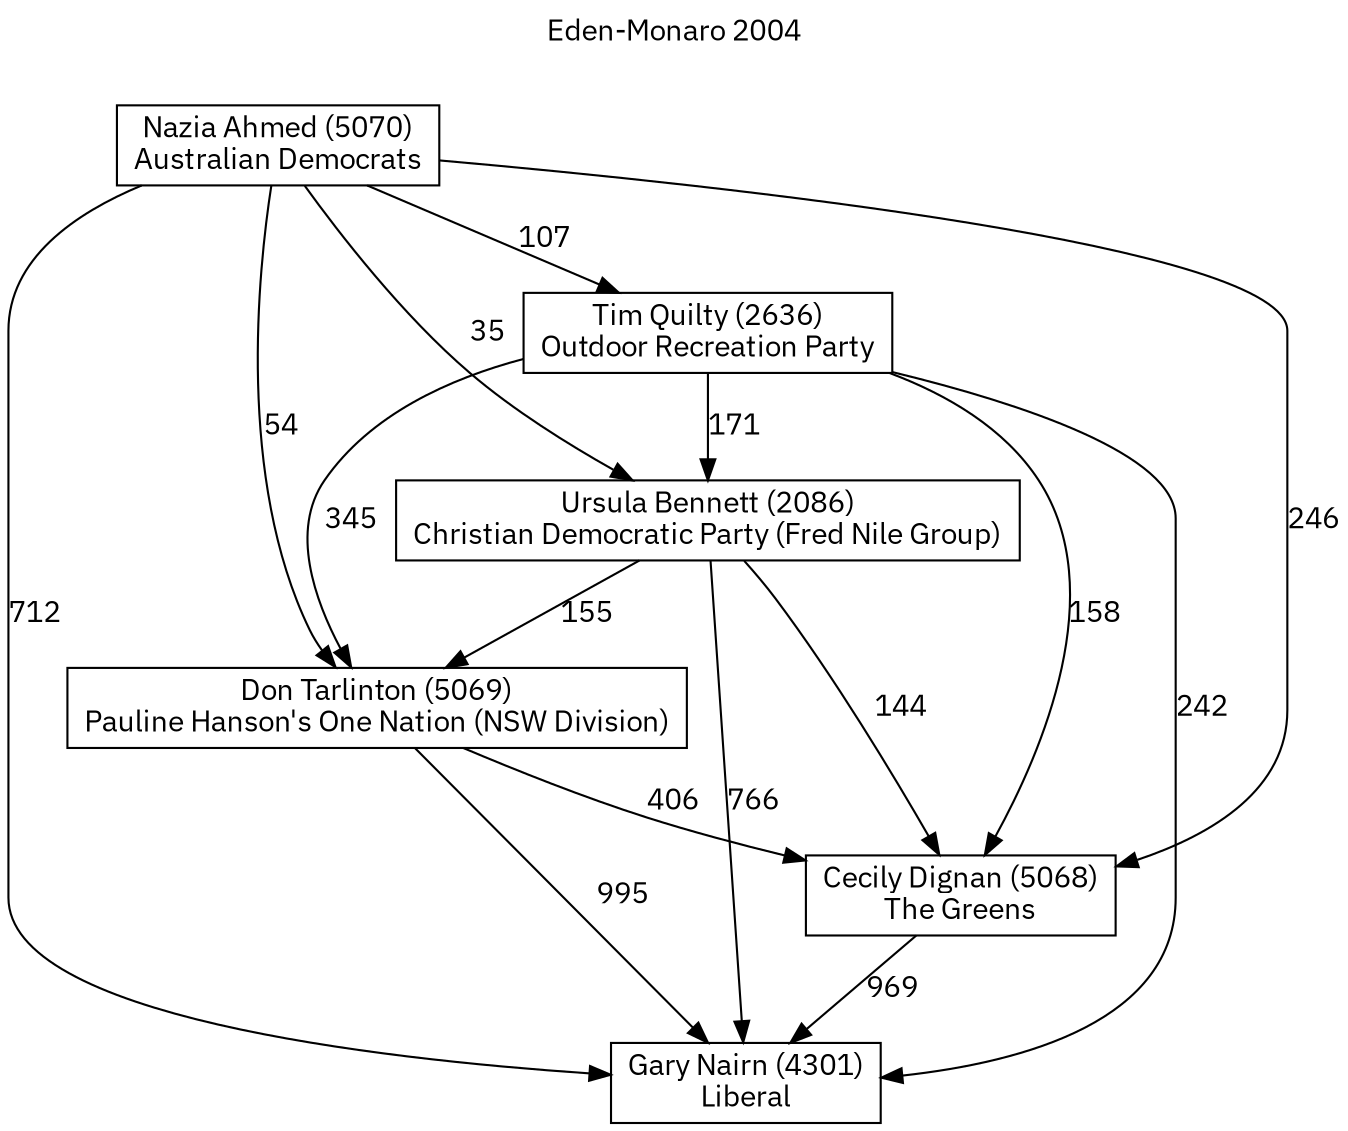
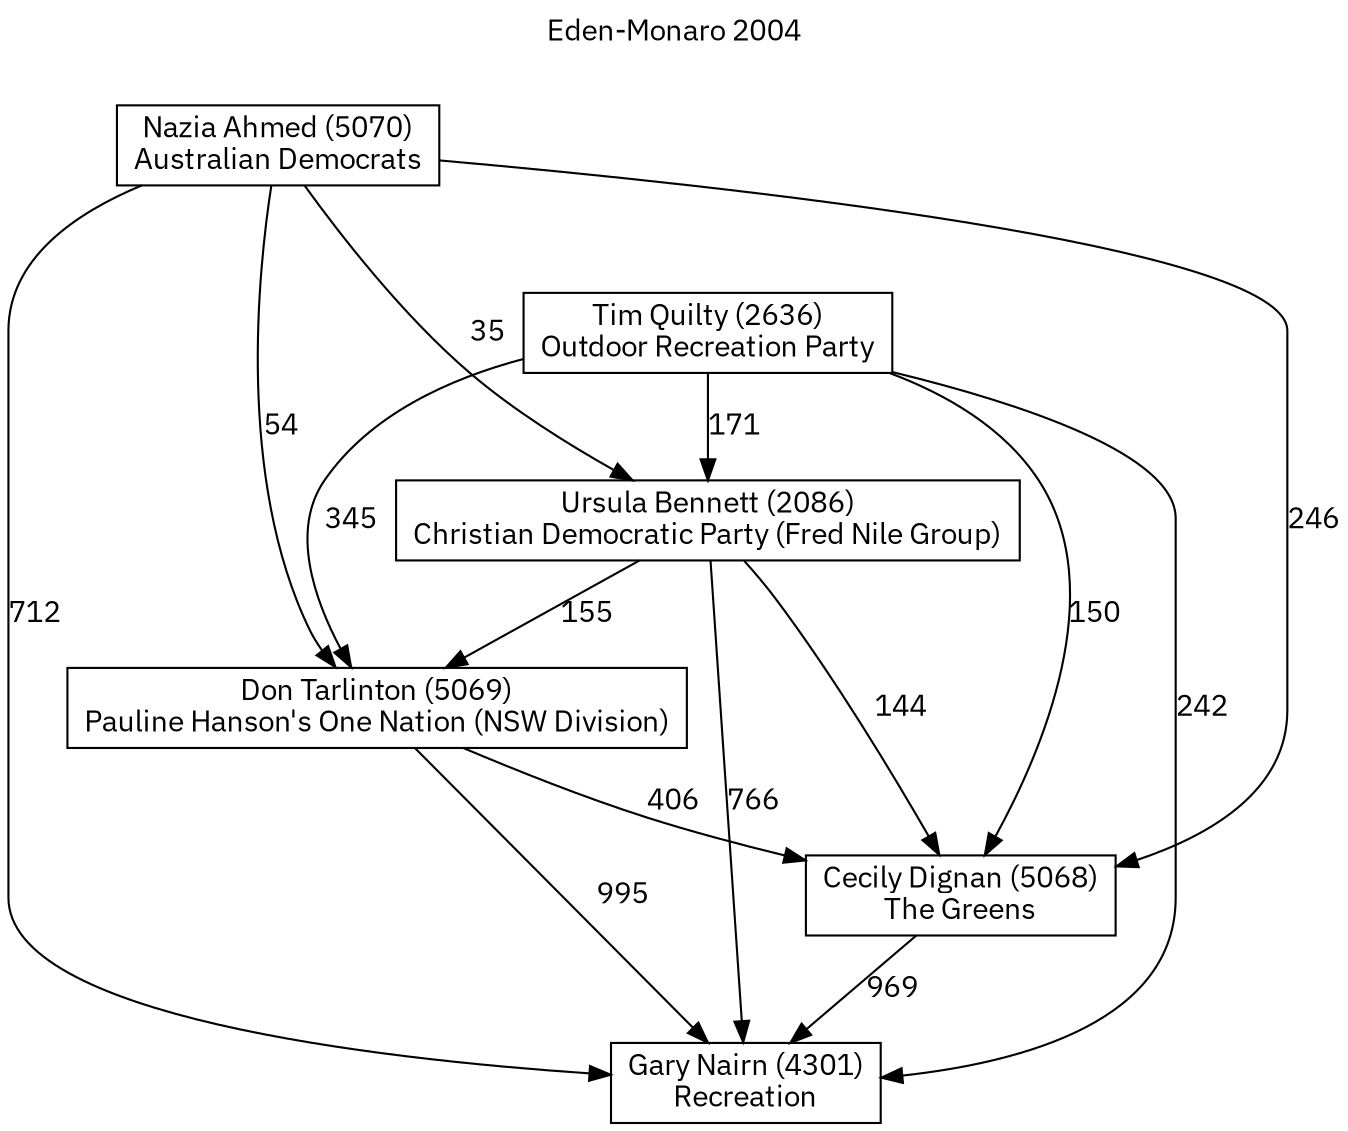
(483, 235) -> none
(1095, 614) -> (1095, 614)
(746, 1083) -> (746, 1083)
